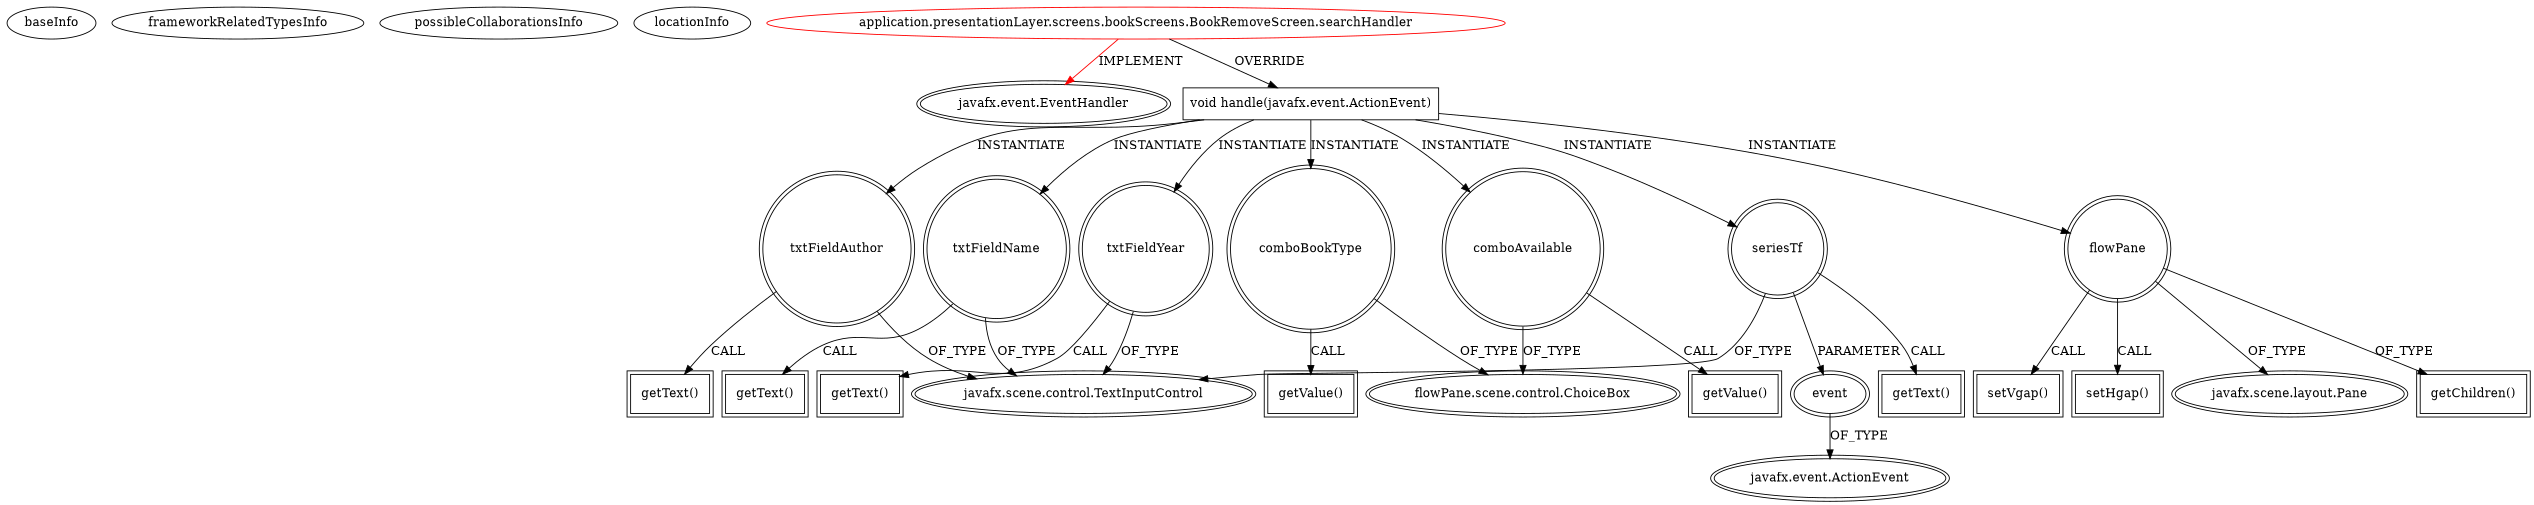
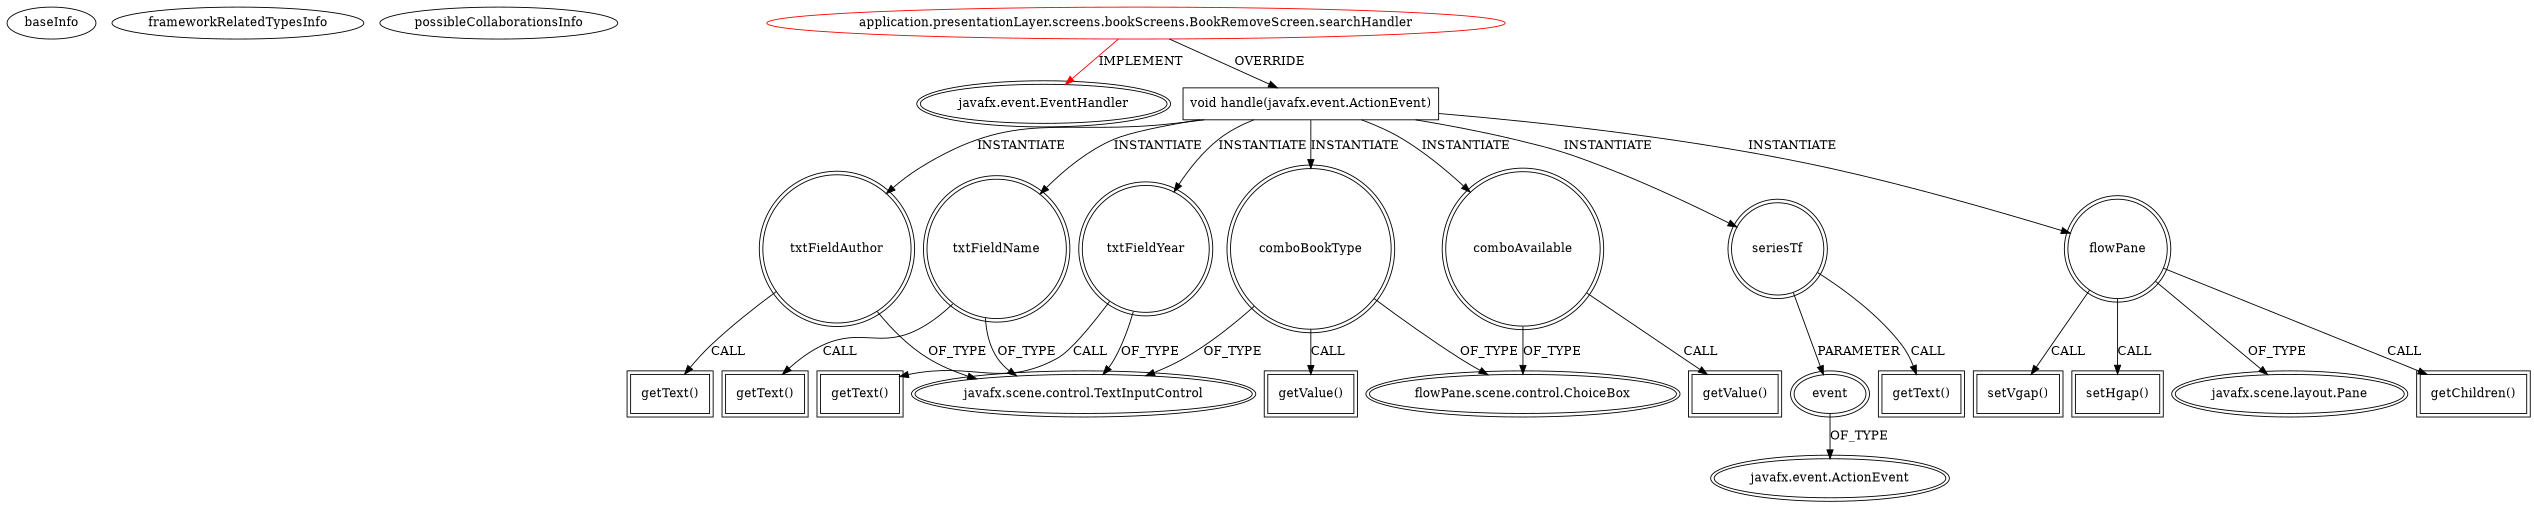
(692, 23) -> none
(2405, 352) -> (2405, 352)
(1504, 370) -> (1207, 344)
